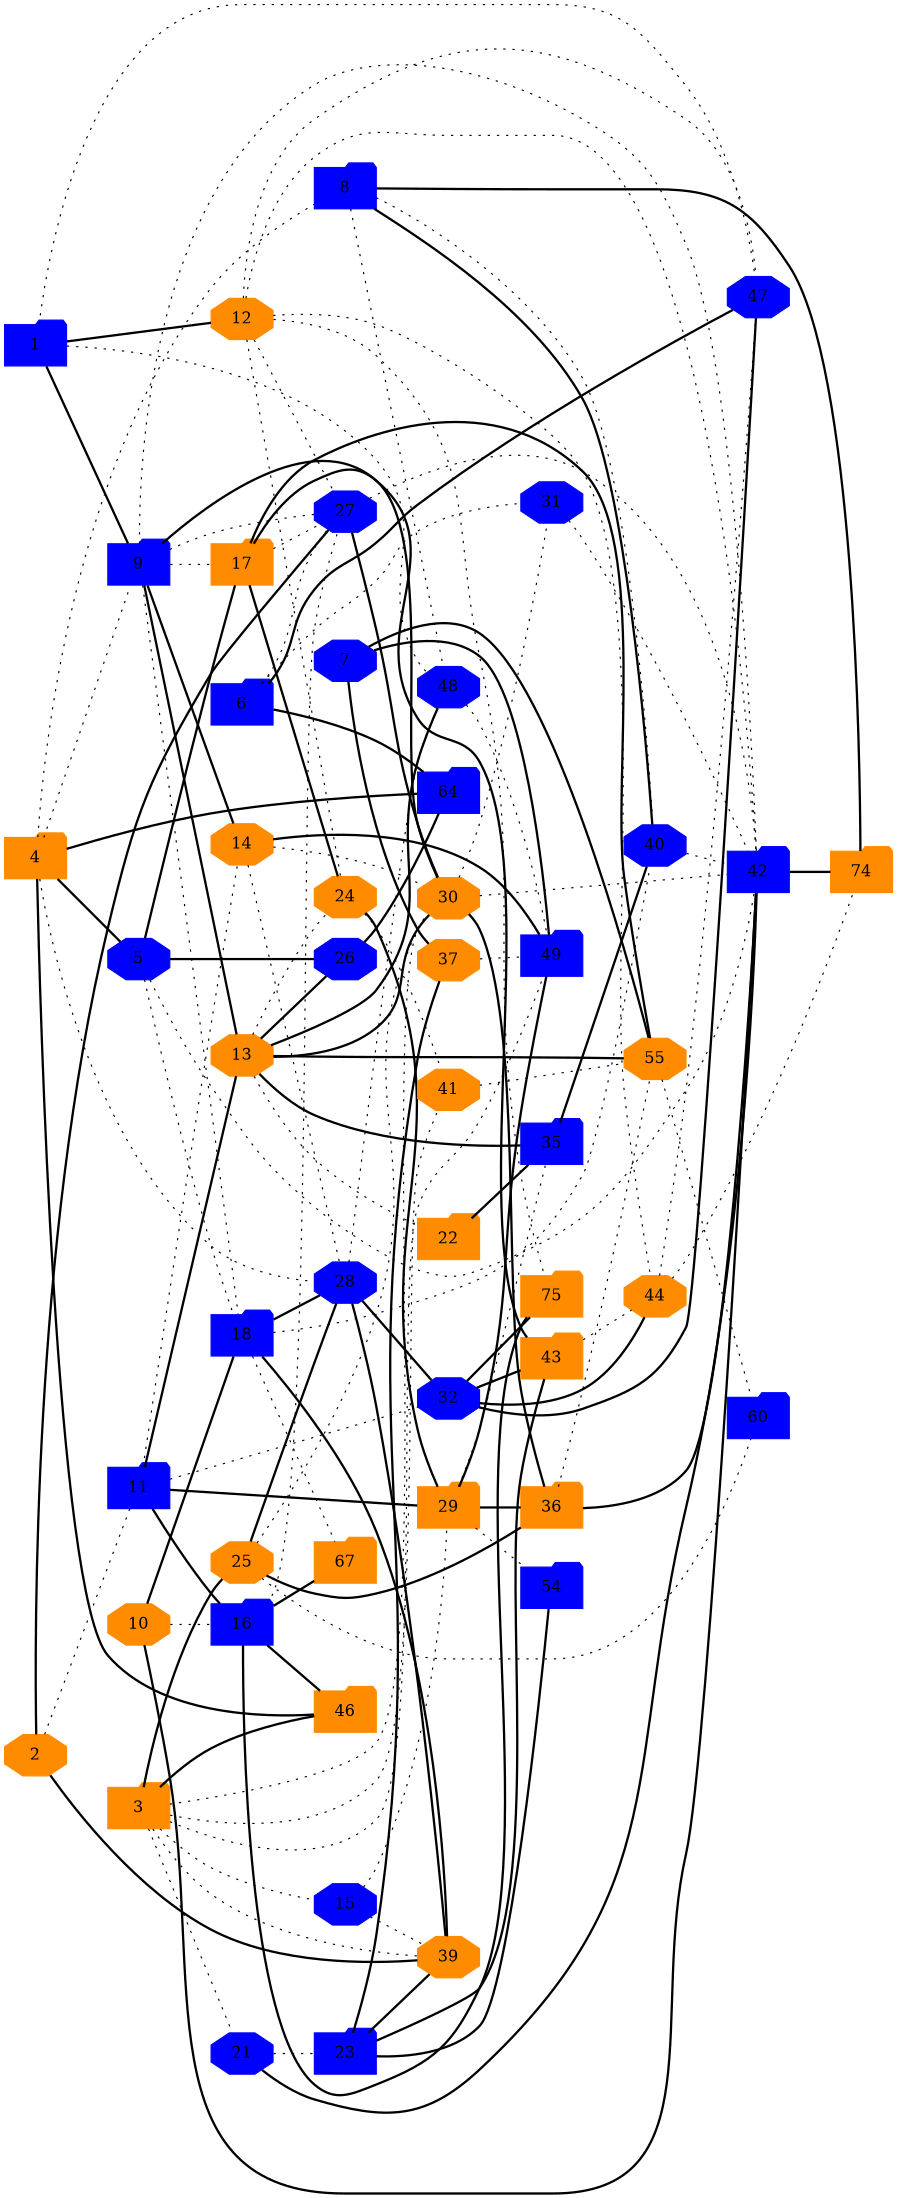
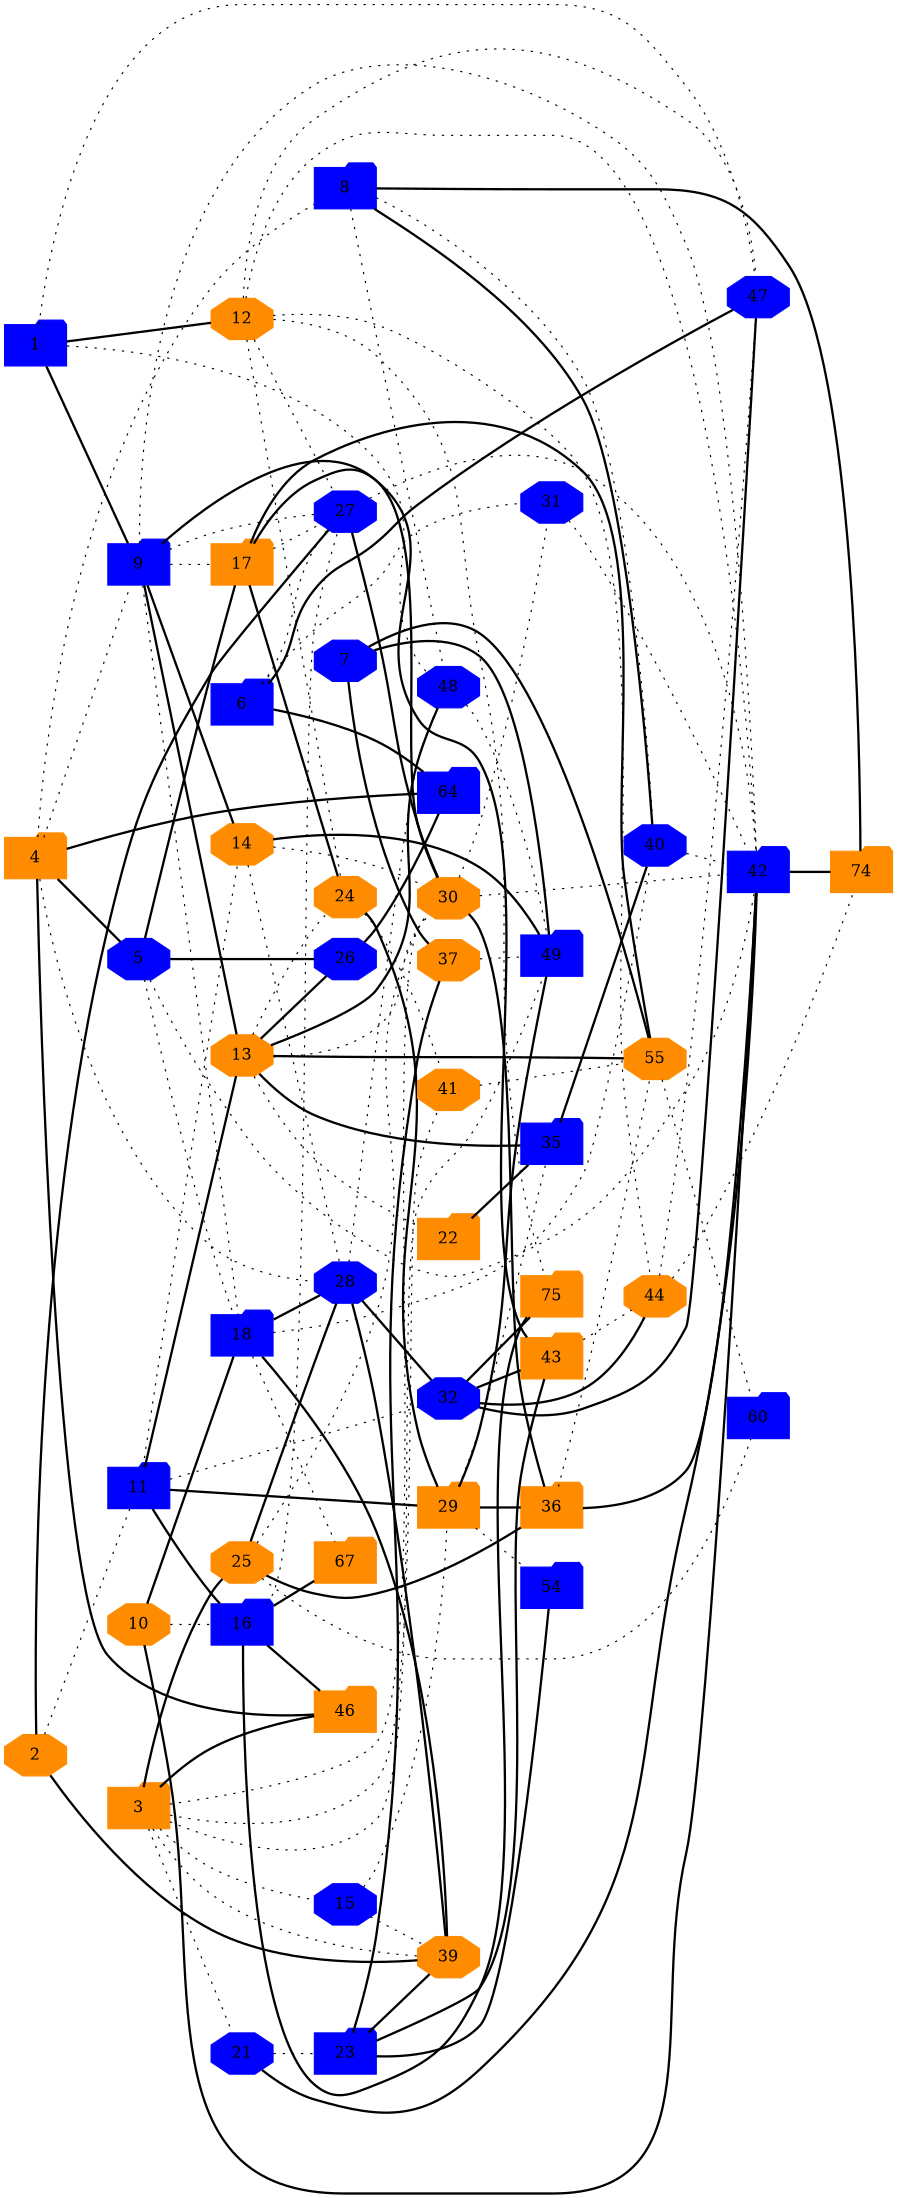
(370, 1033) -> (370, 1033)
